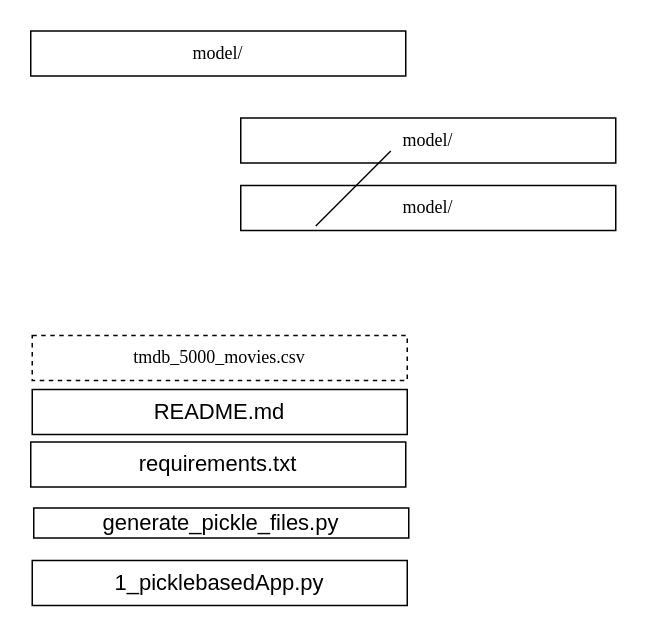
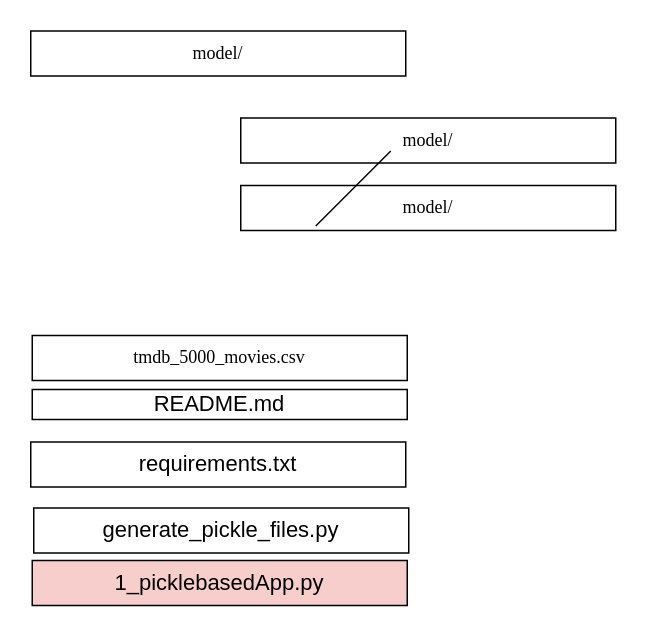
(220, 358) -> (220, 358)
(220, 412) -> (220, 404)
(221, 523) -> (221, 530)
(220, 583) -> (220, 583)
